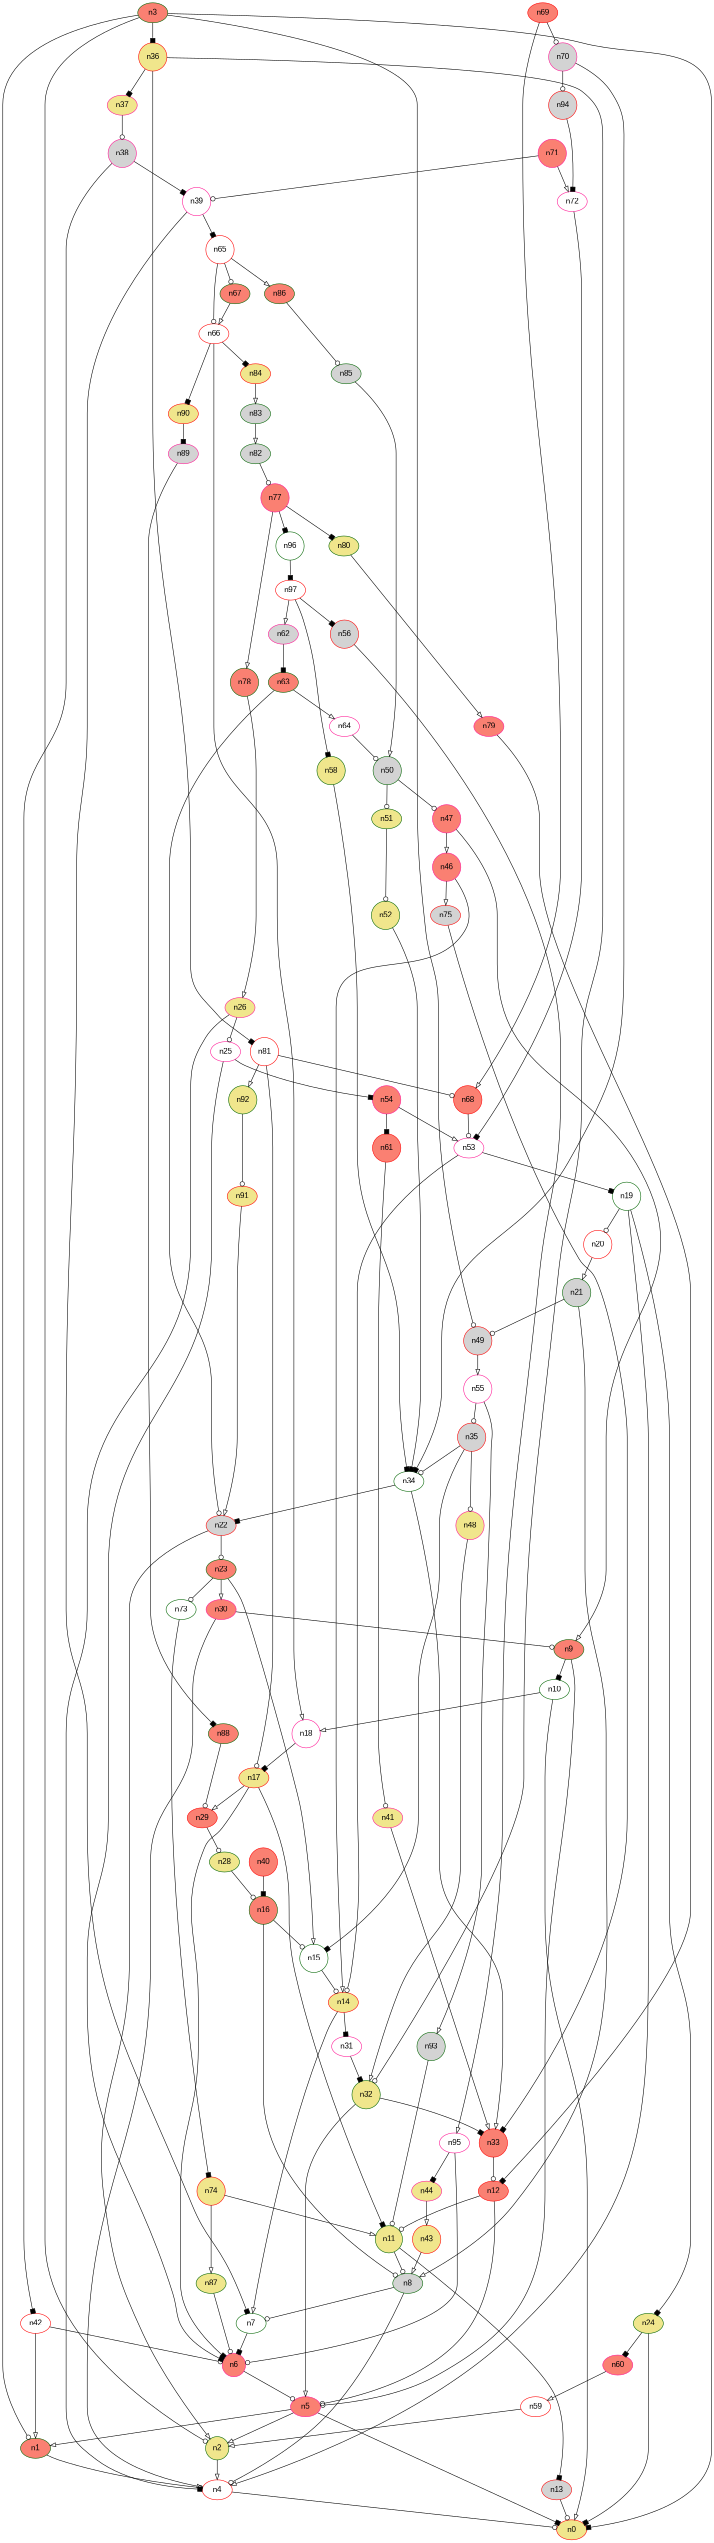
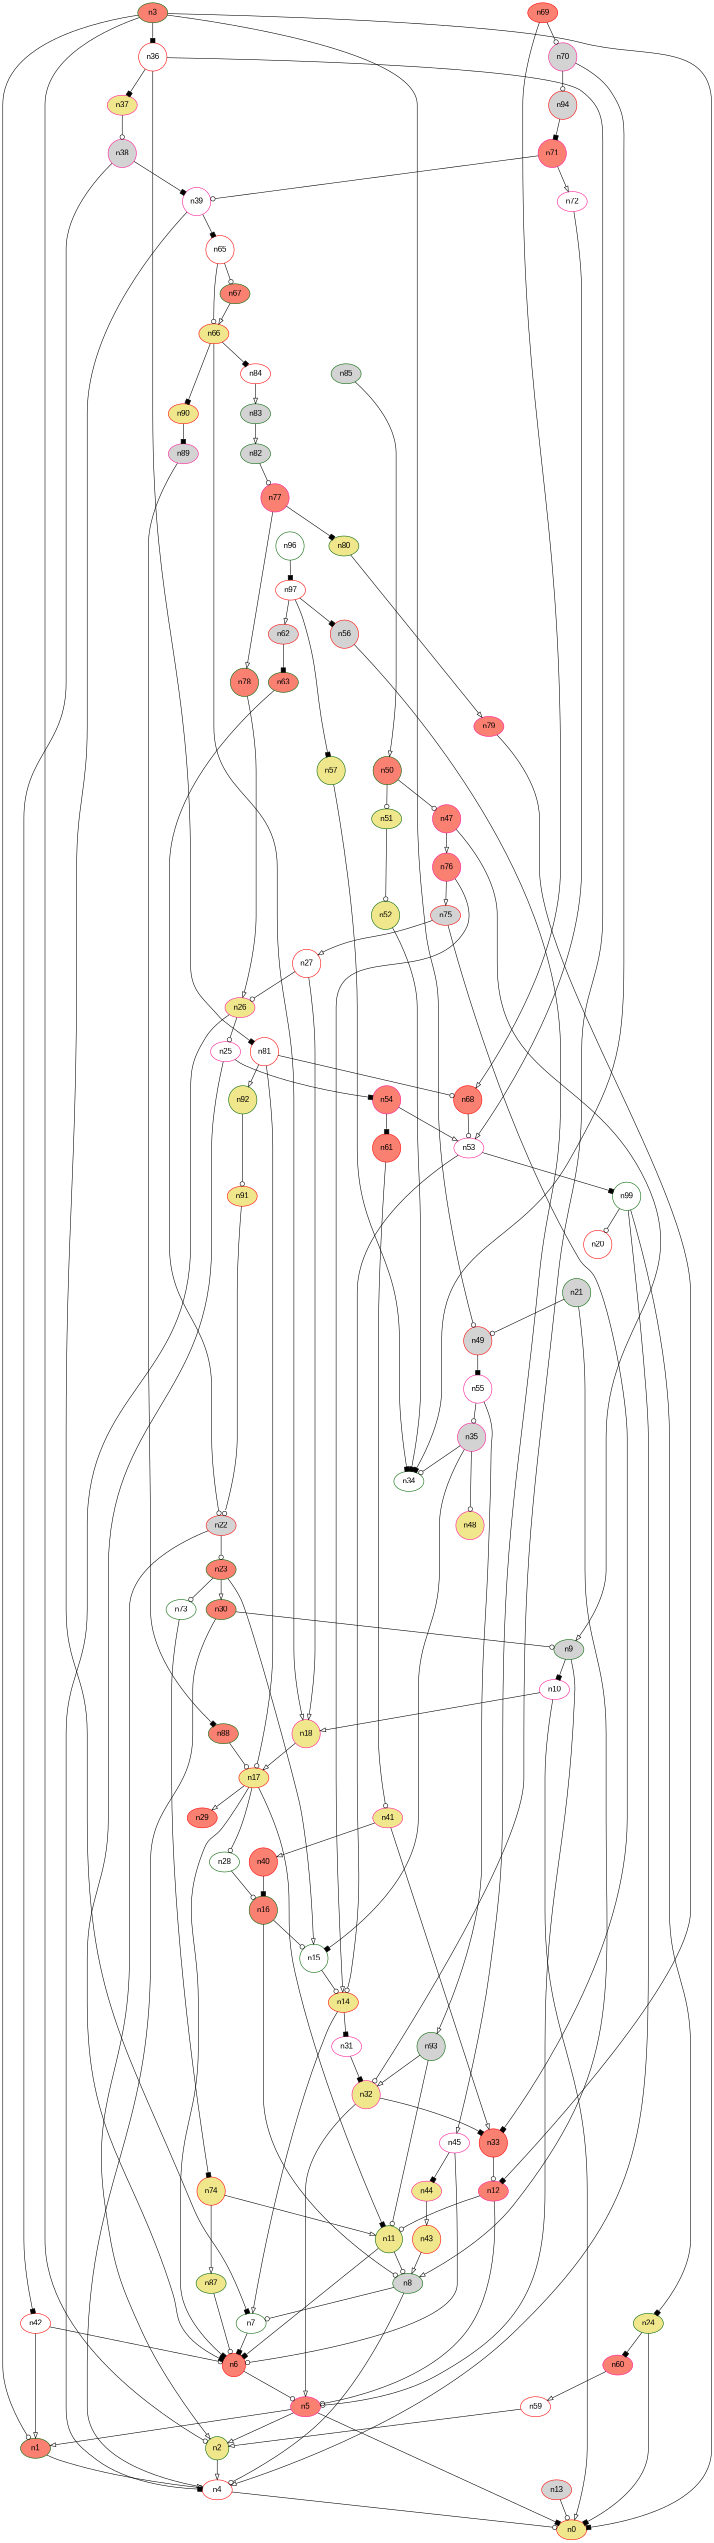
(153, 57) -> (153, 57)
(572, 152) -> (558, 127)
(279, 294) -> none
(214, 334) -> (214, 334)
(256, 374) -> (256, 374)
(282, 519) -> none
(283, 634) -> (283, 634)
(582, 684) -> (582, 684)
(344, 726) -> none
(331, 771) -> (331, 771)
(387, 771) -> (387, 771)
(447, 867) -> (447, 867)
none -> (307, 963)
(627, 1196) -> (627, 1196)
(589, 1265) -> none
(237, 1359) -> (237, 1359)
(478, 1362) -> (478, 1362)
(472, 1437) -> (472, 1437)
(318, 1503) -> none
(221, 1610) -> (221, 1610)
(569, 1650) -> (569, 1650)
(554, 1690) -> (554, 1690)
(306, 1734) -> (306, 1734)
(281, 1755) -> (281, 1755)
(213, 1774) -> (237, 1754)
(439, 1815) -> none
(461, 1818) -> (401, 2069)
none -> (328, 1839)
(214, 1841) -> (244, 1819)
(224, 1862) -> (224, 1862)
(366, 2095) -> (366, 2095)
(454, 2143) -> (454, 2143)
(493, 2191) -> (493, 2191)
(512, 2344) -> (313, 2301)
(234, 2365) -> (234, 2365)
